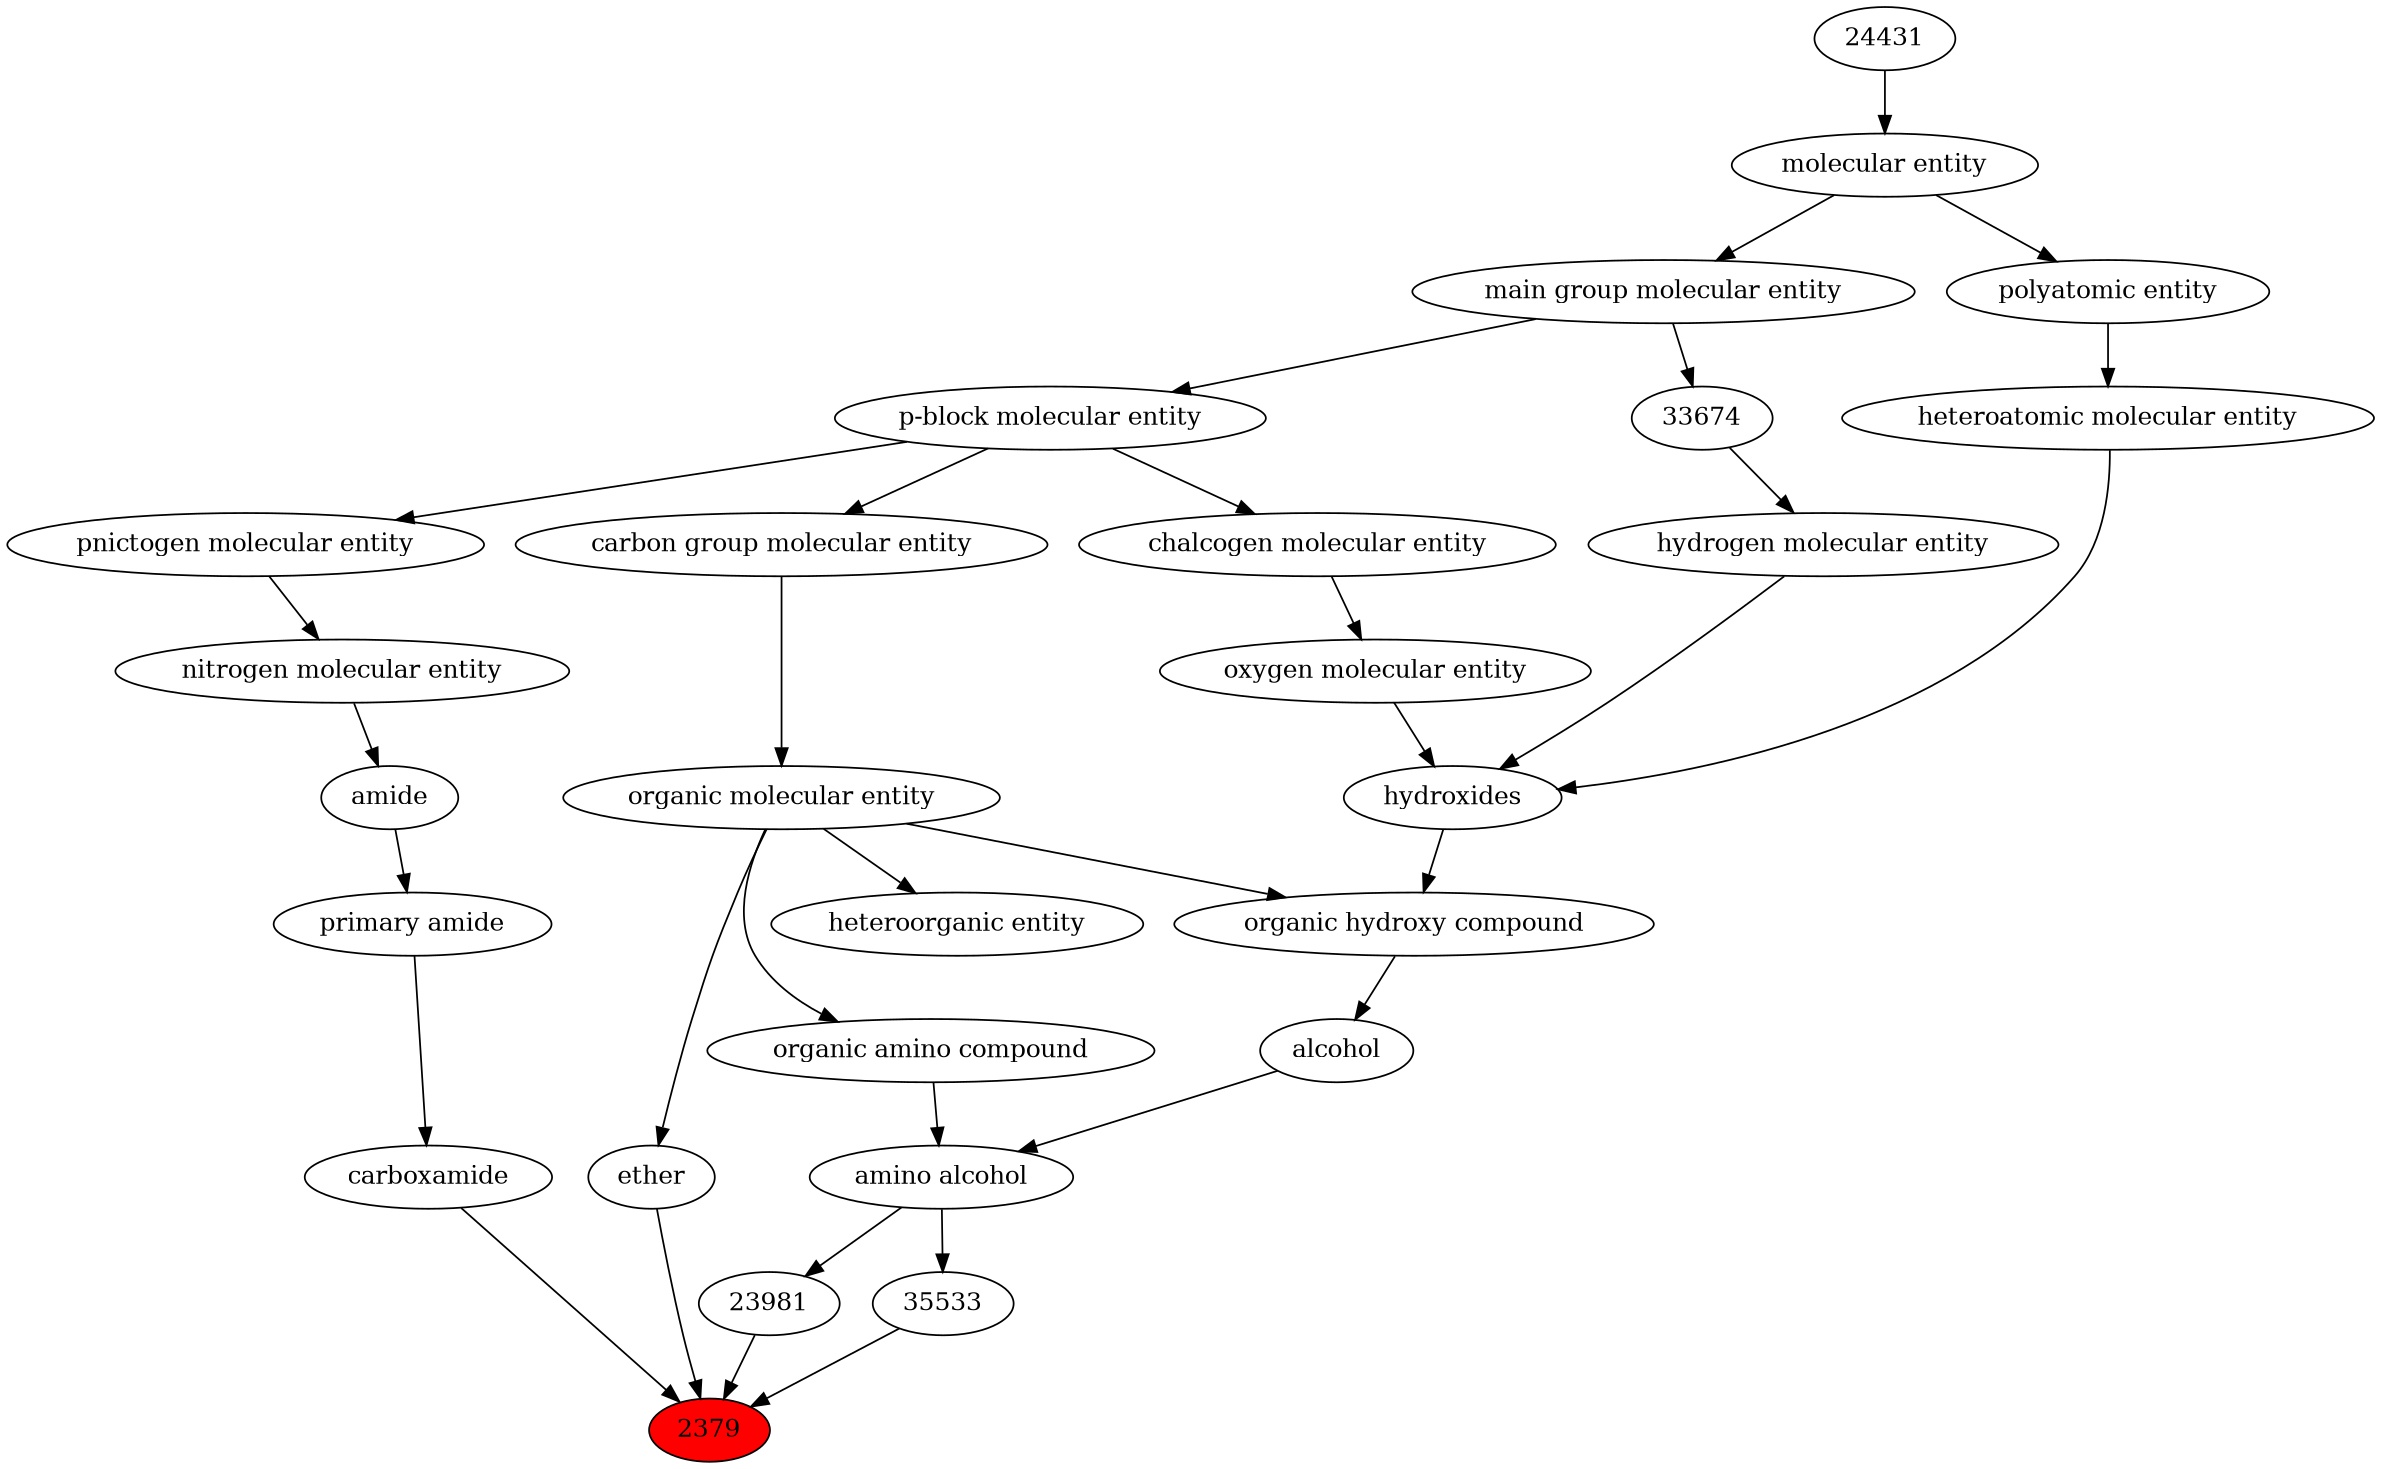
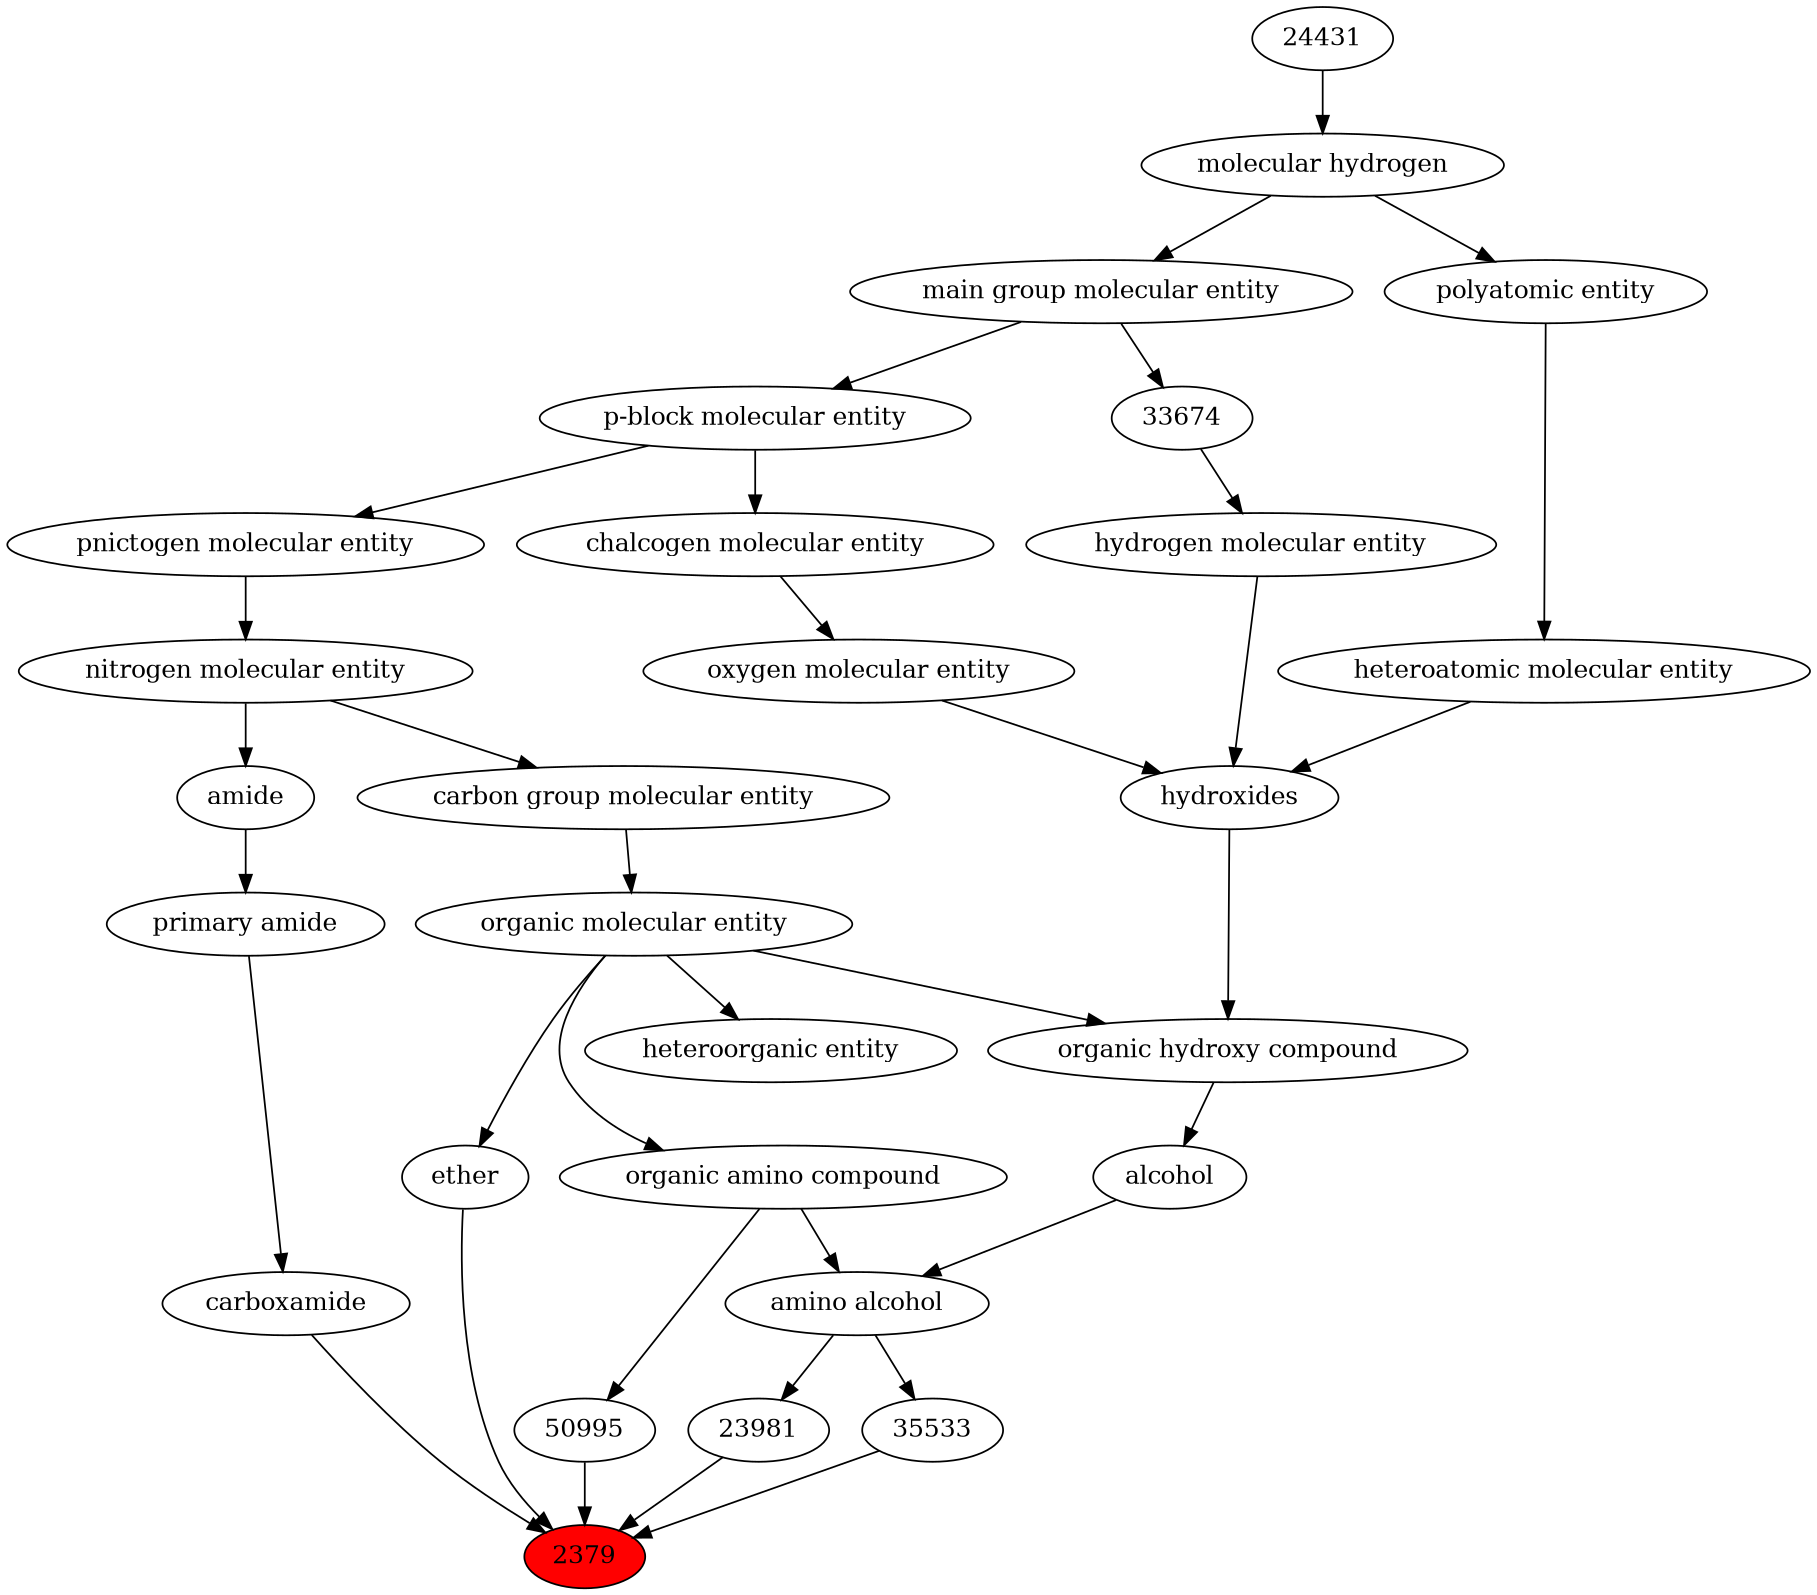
(1885, 165) -> (1323, 165)
(925, 477) -> (425, 731)
none -> (585, 1430)
